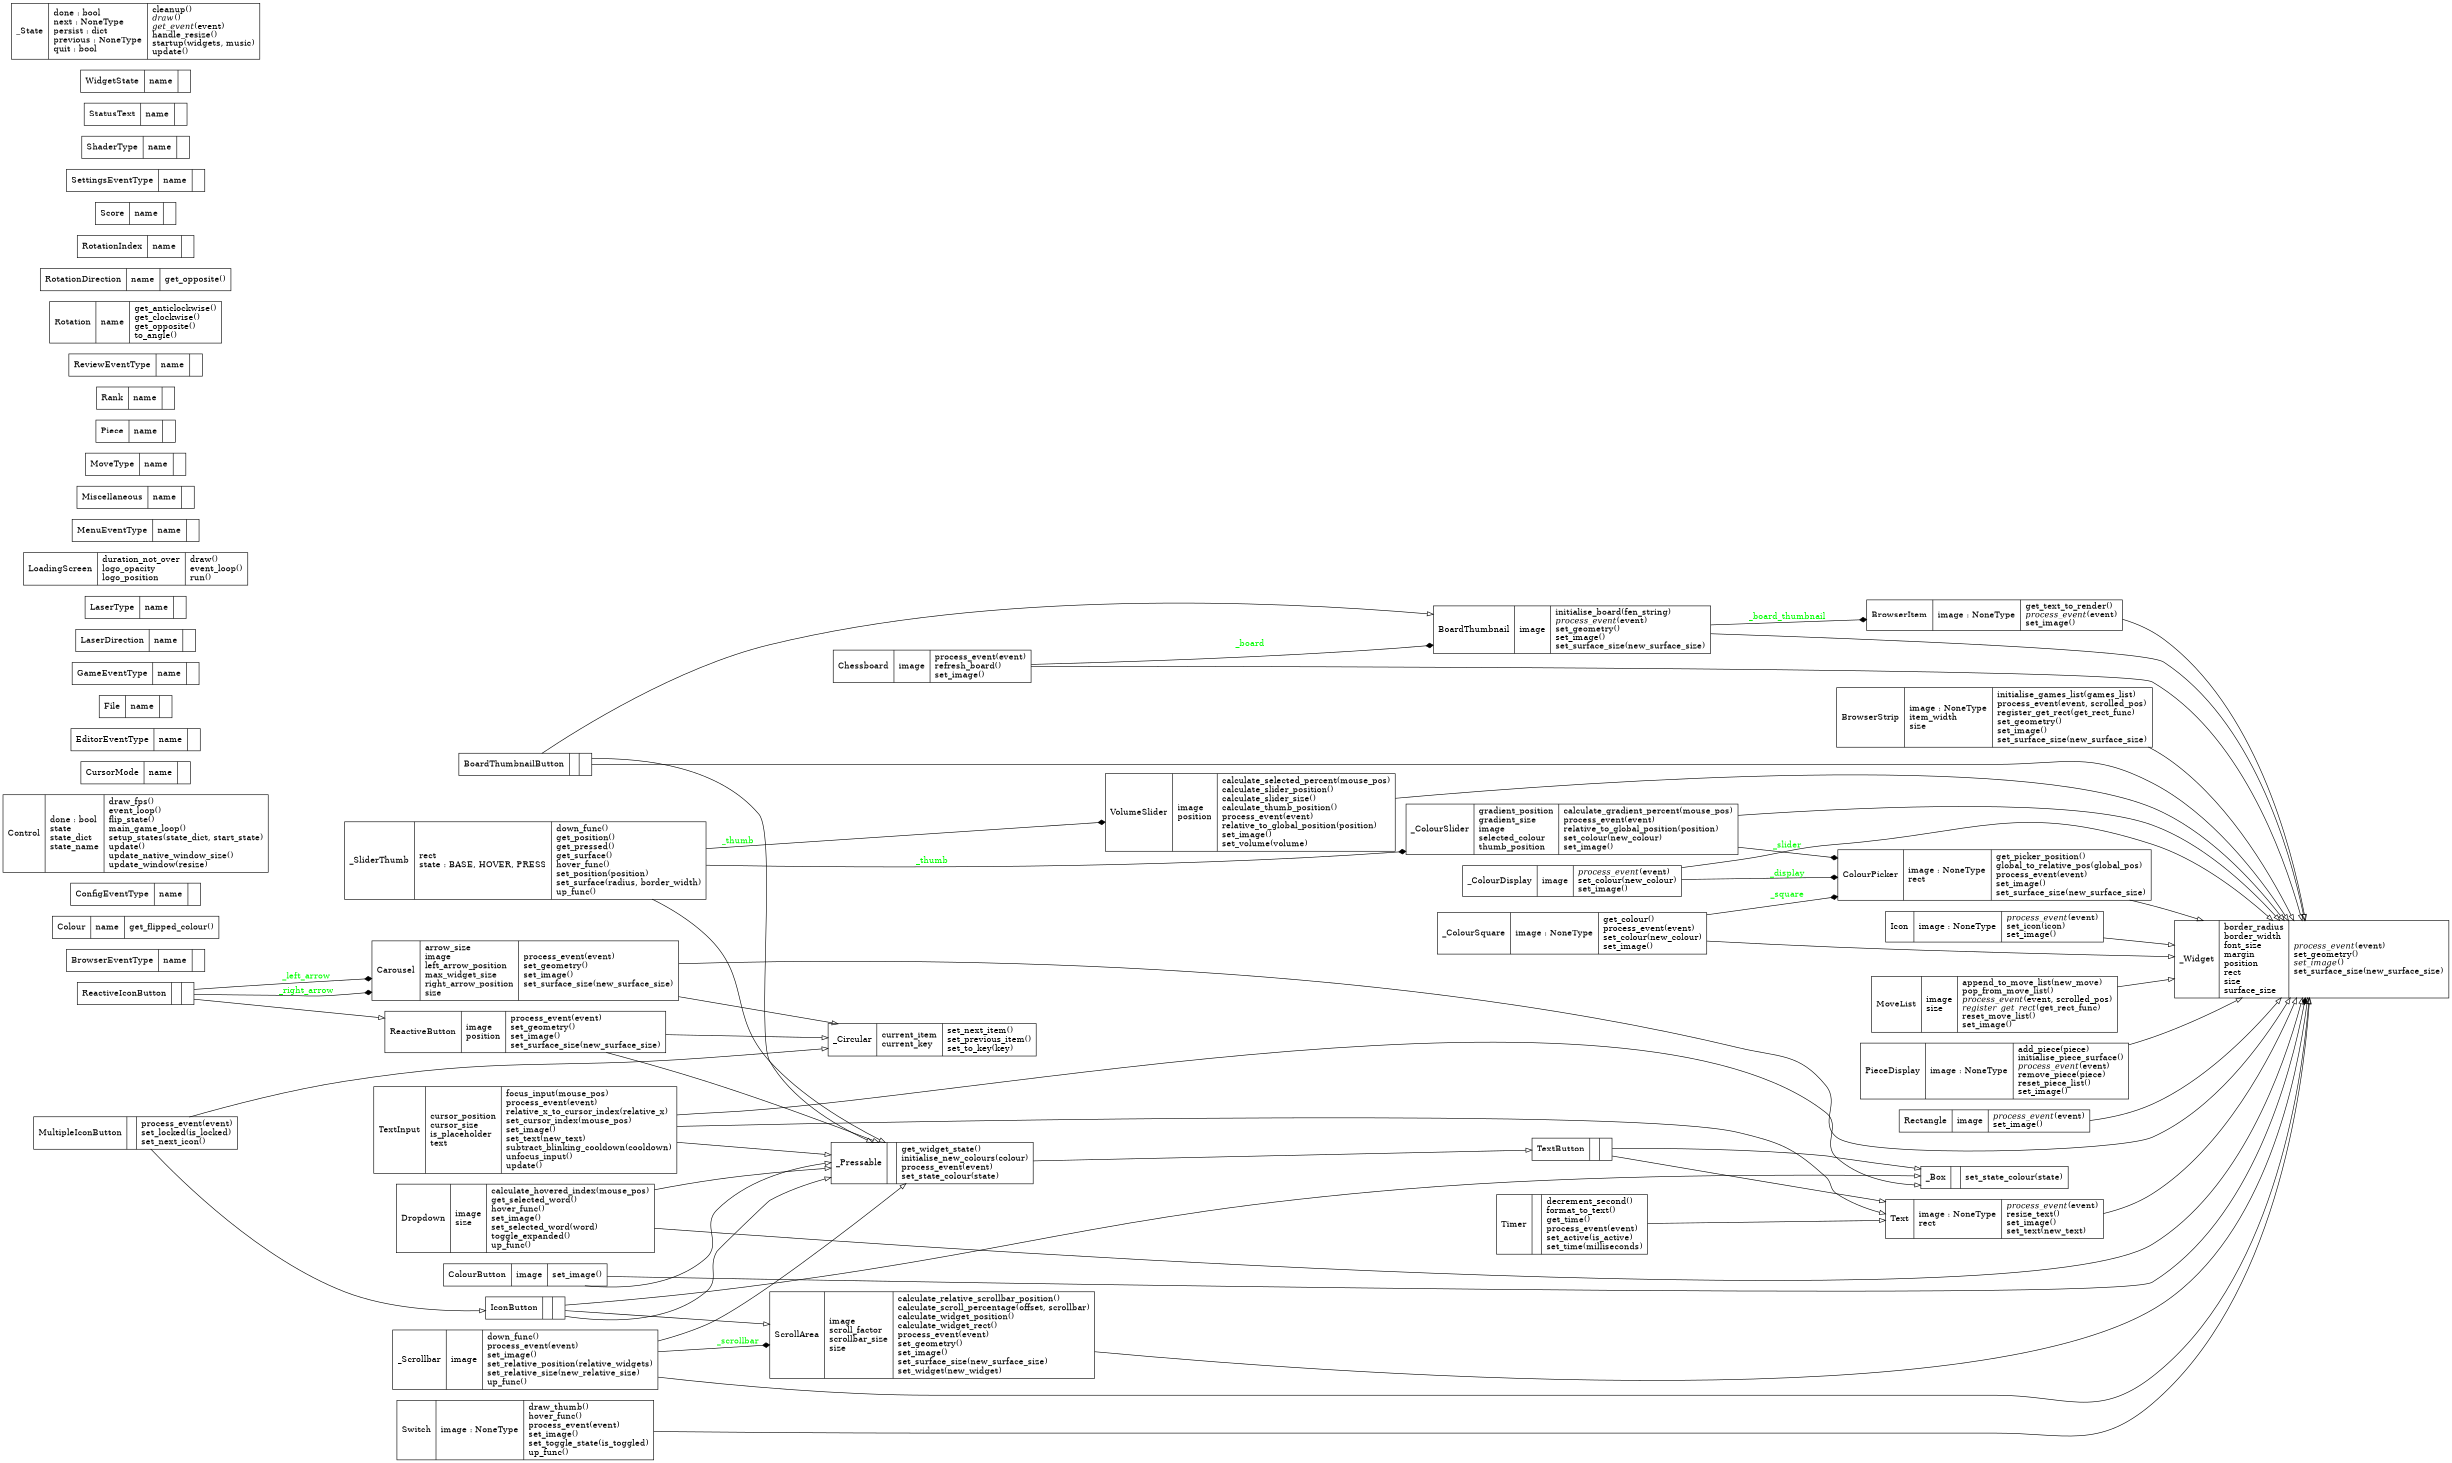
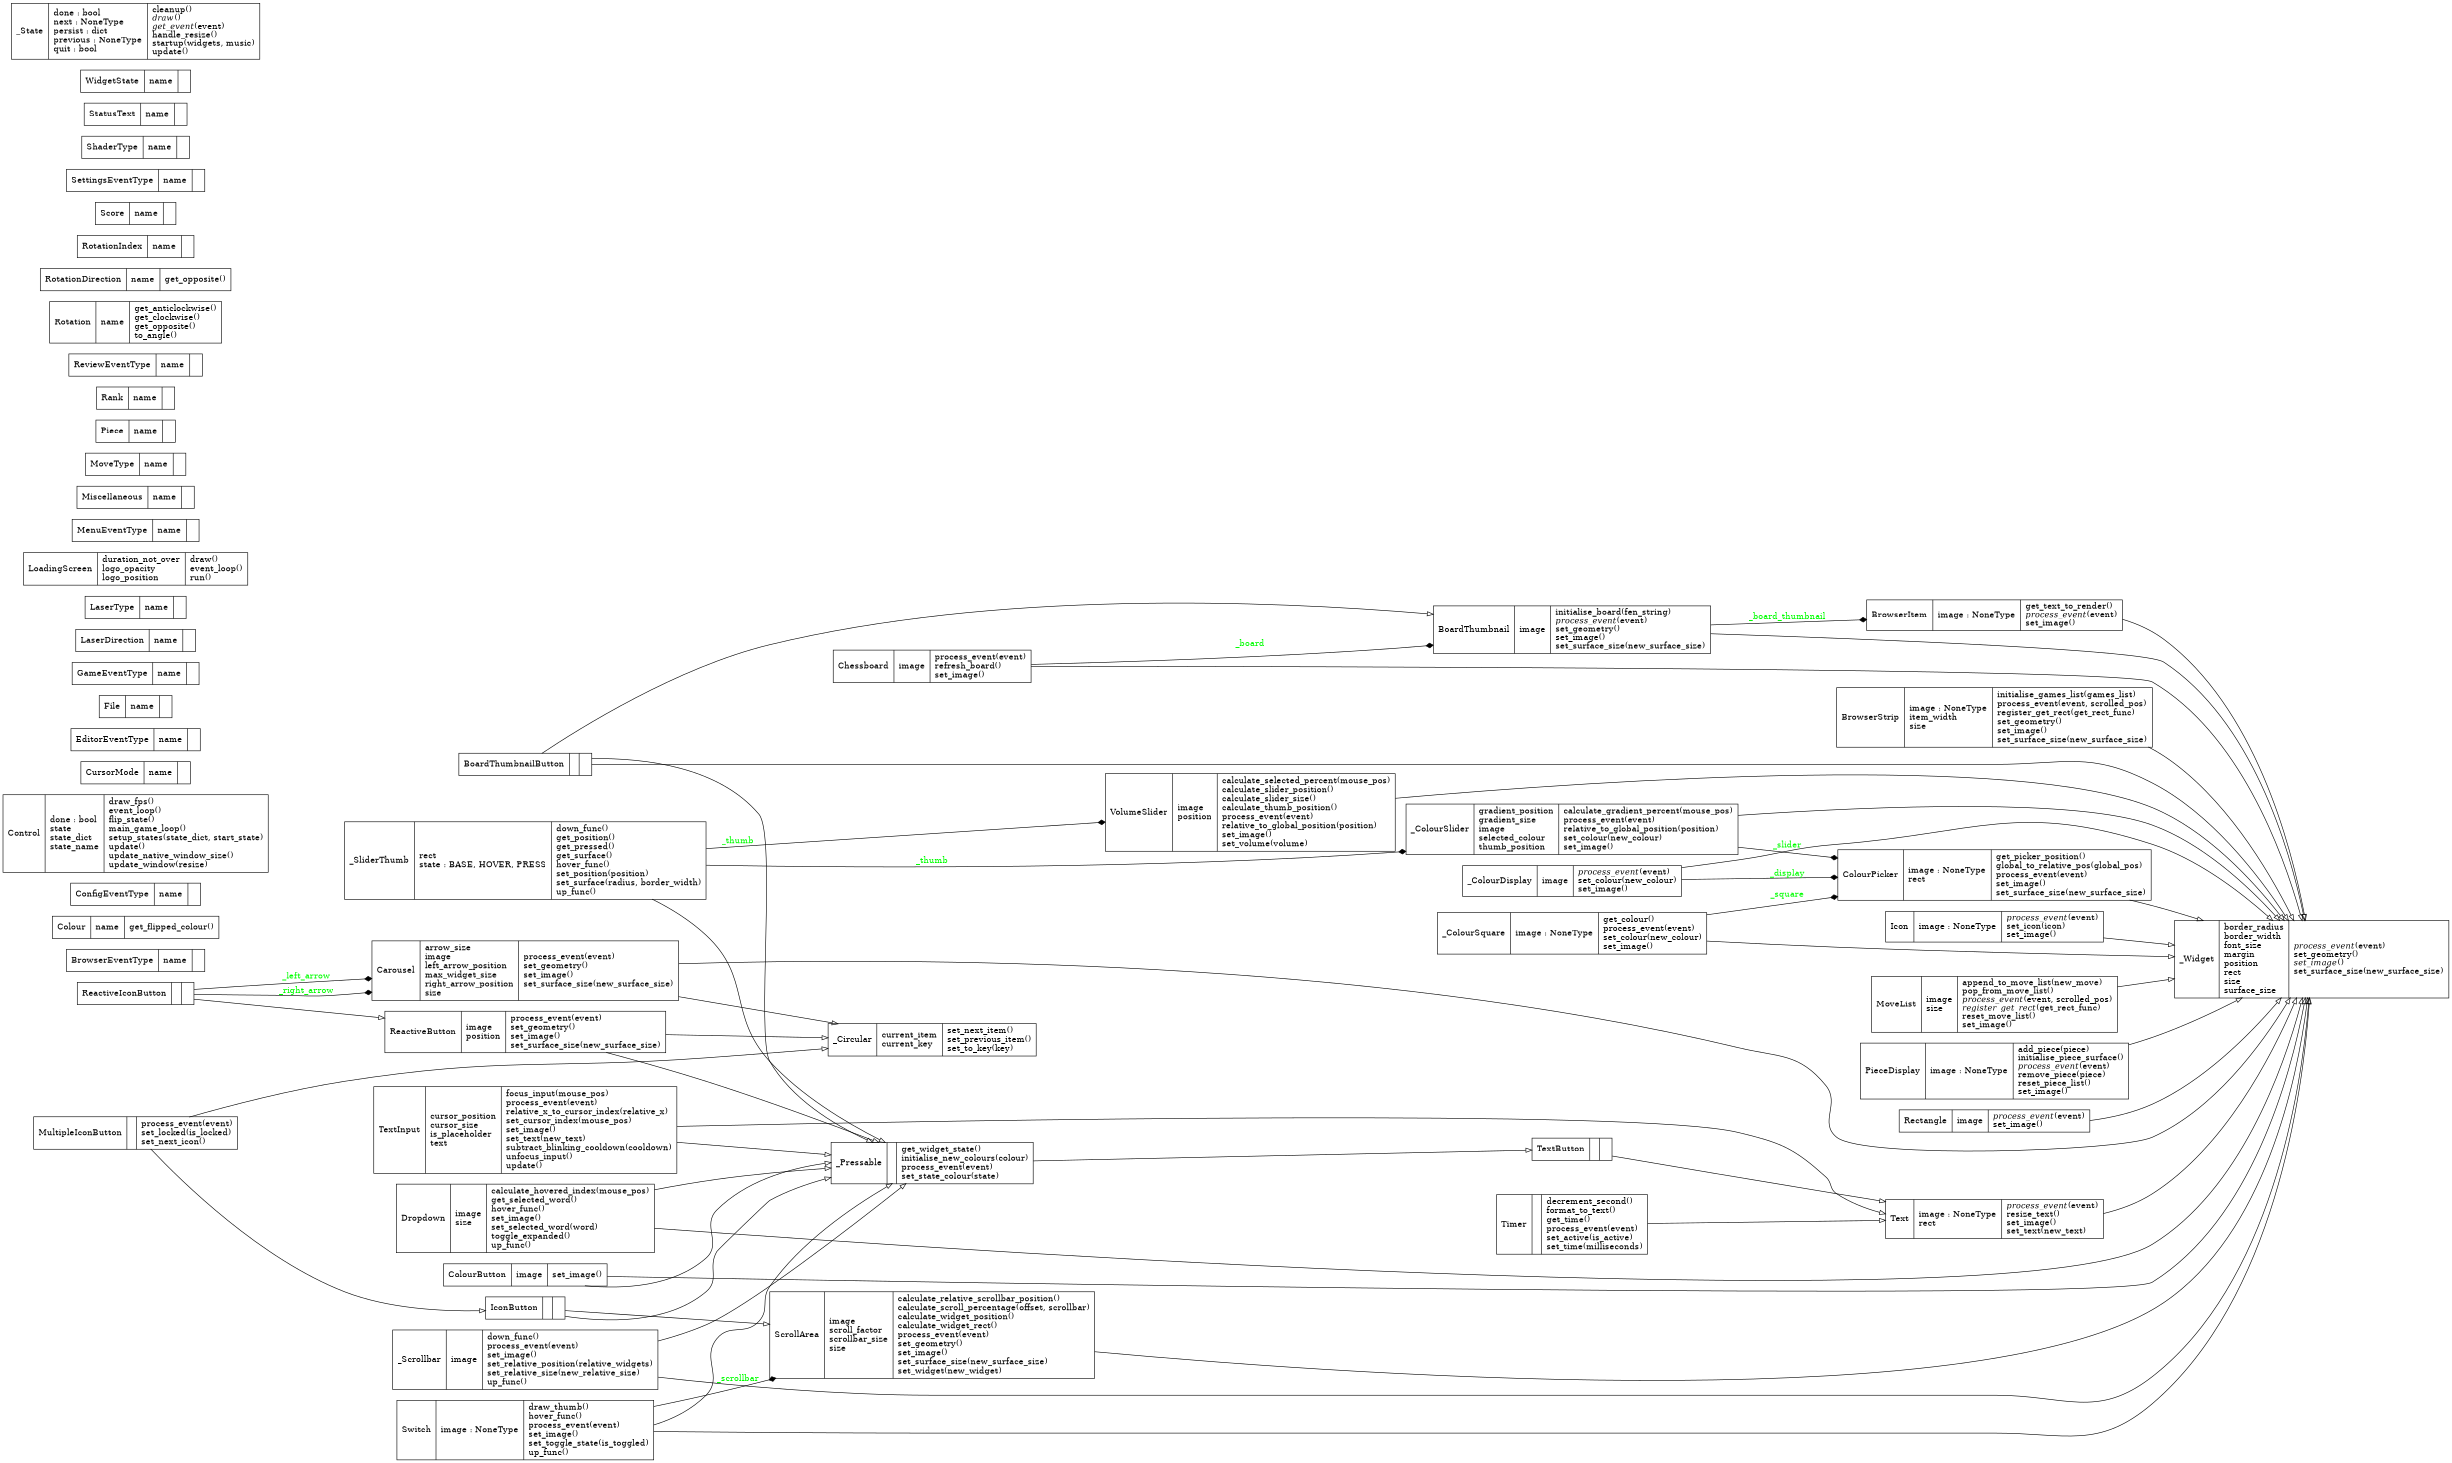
(1995, 1178) -> none
(1543, 1290) -> (1543, 1290)
none -> (764, 1310)
(710, 1349) -> (711, 1394)
